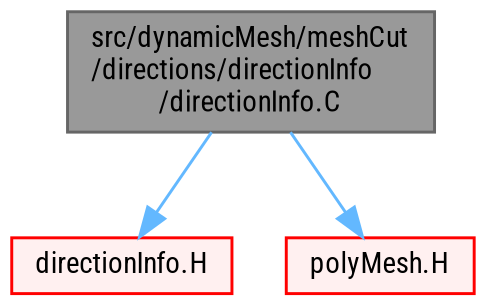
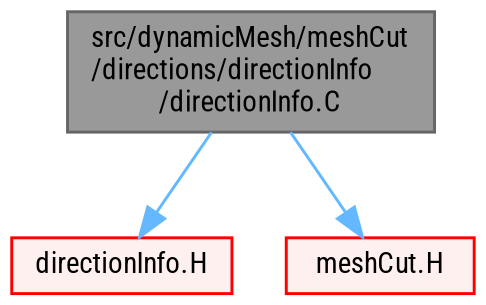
(380, 266) -> (380, 266)
